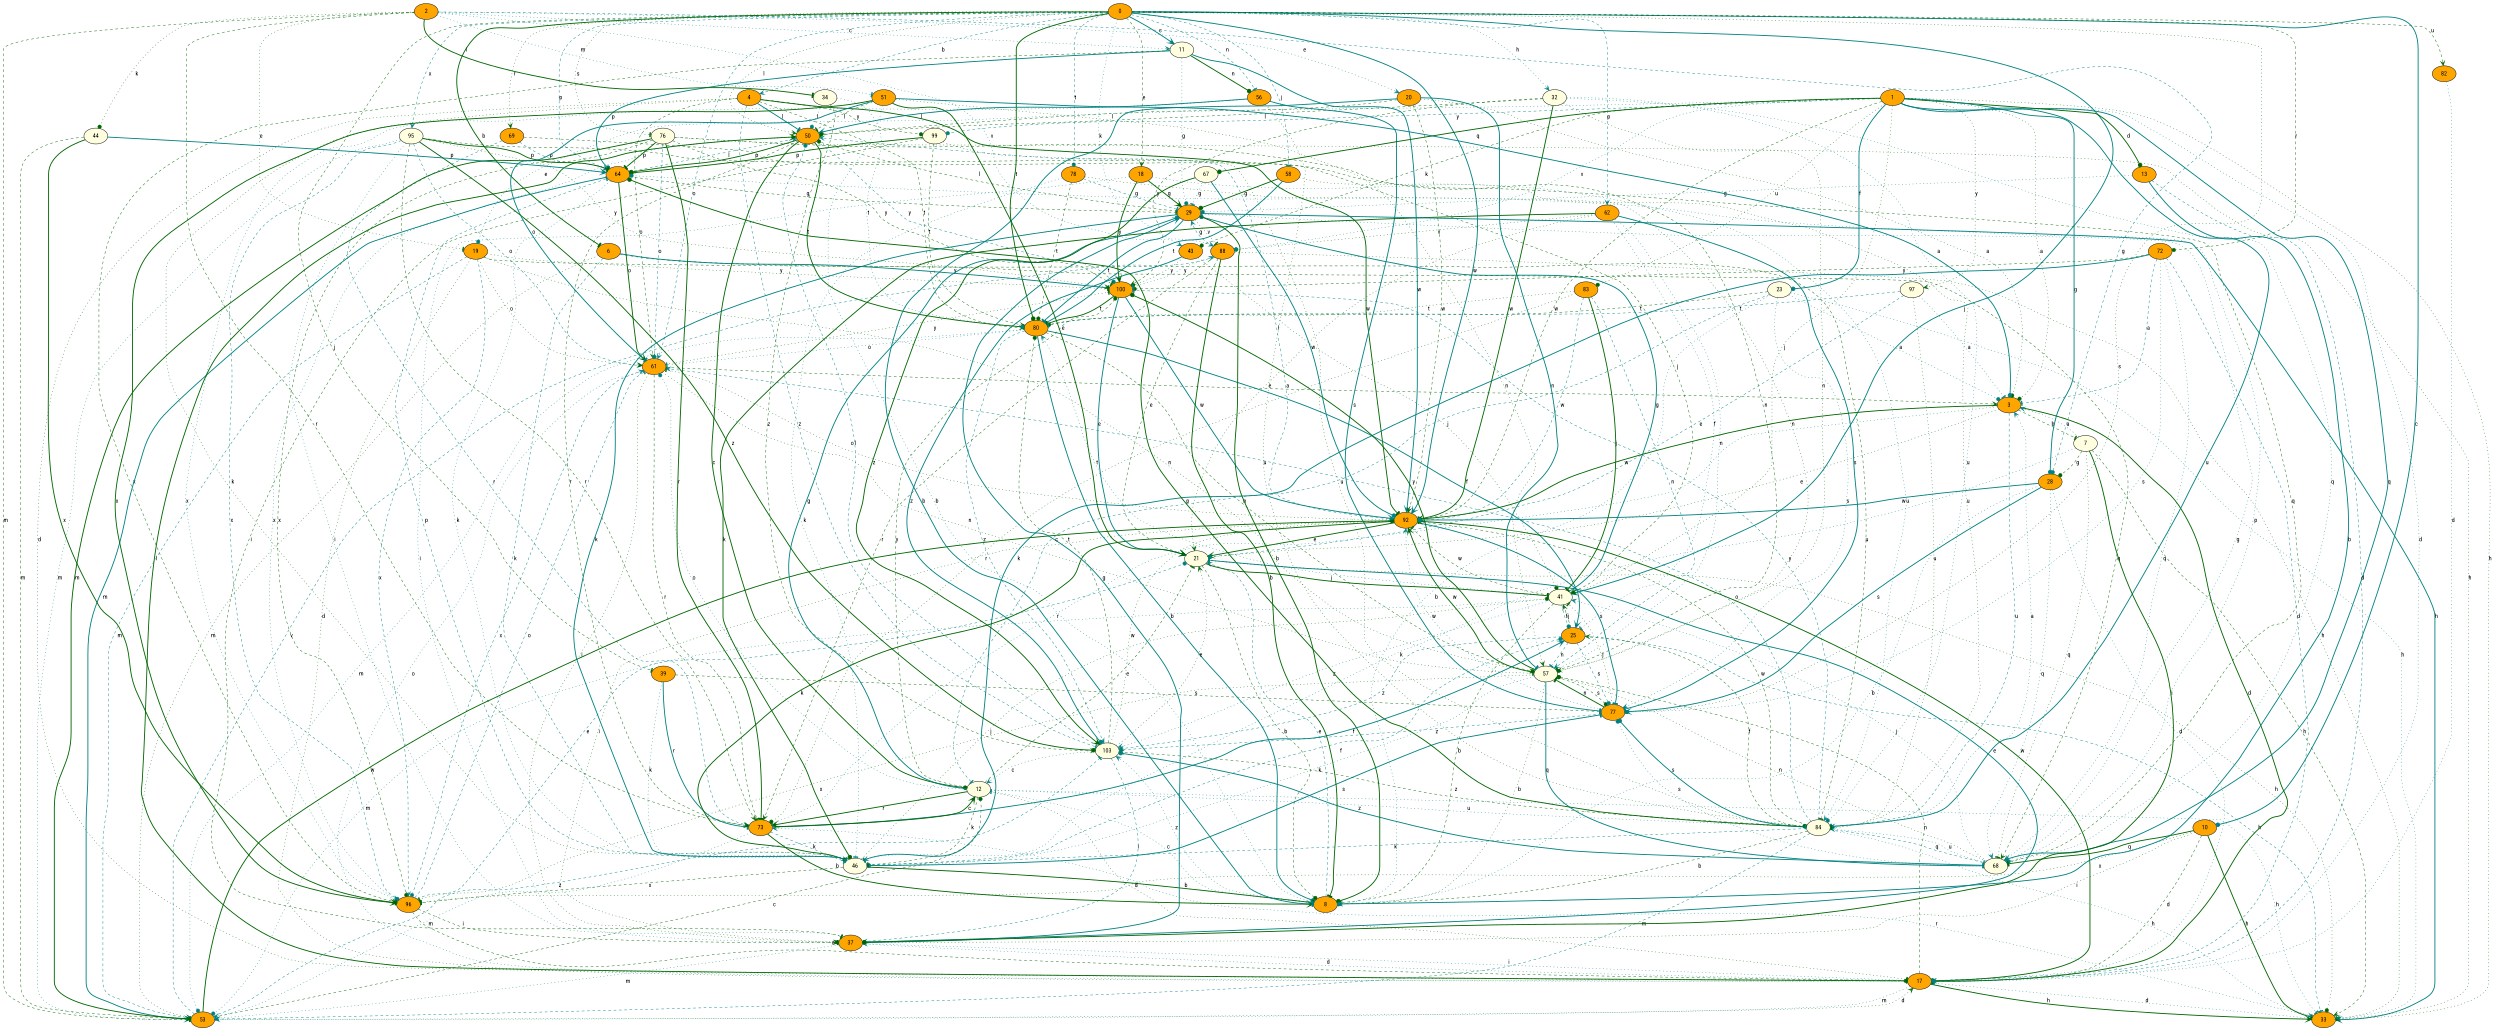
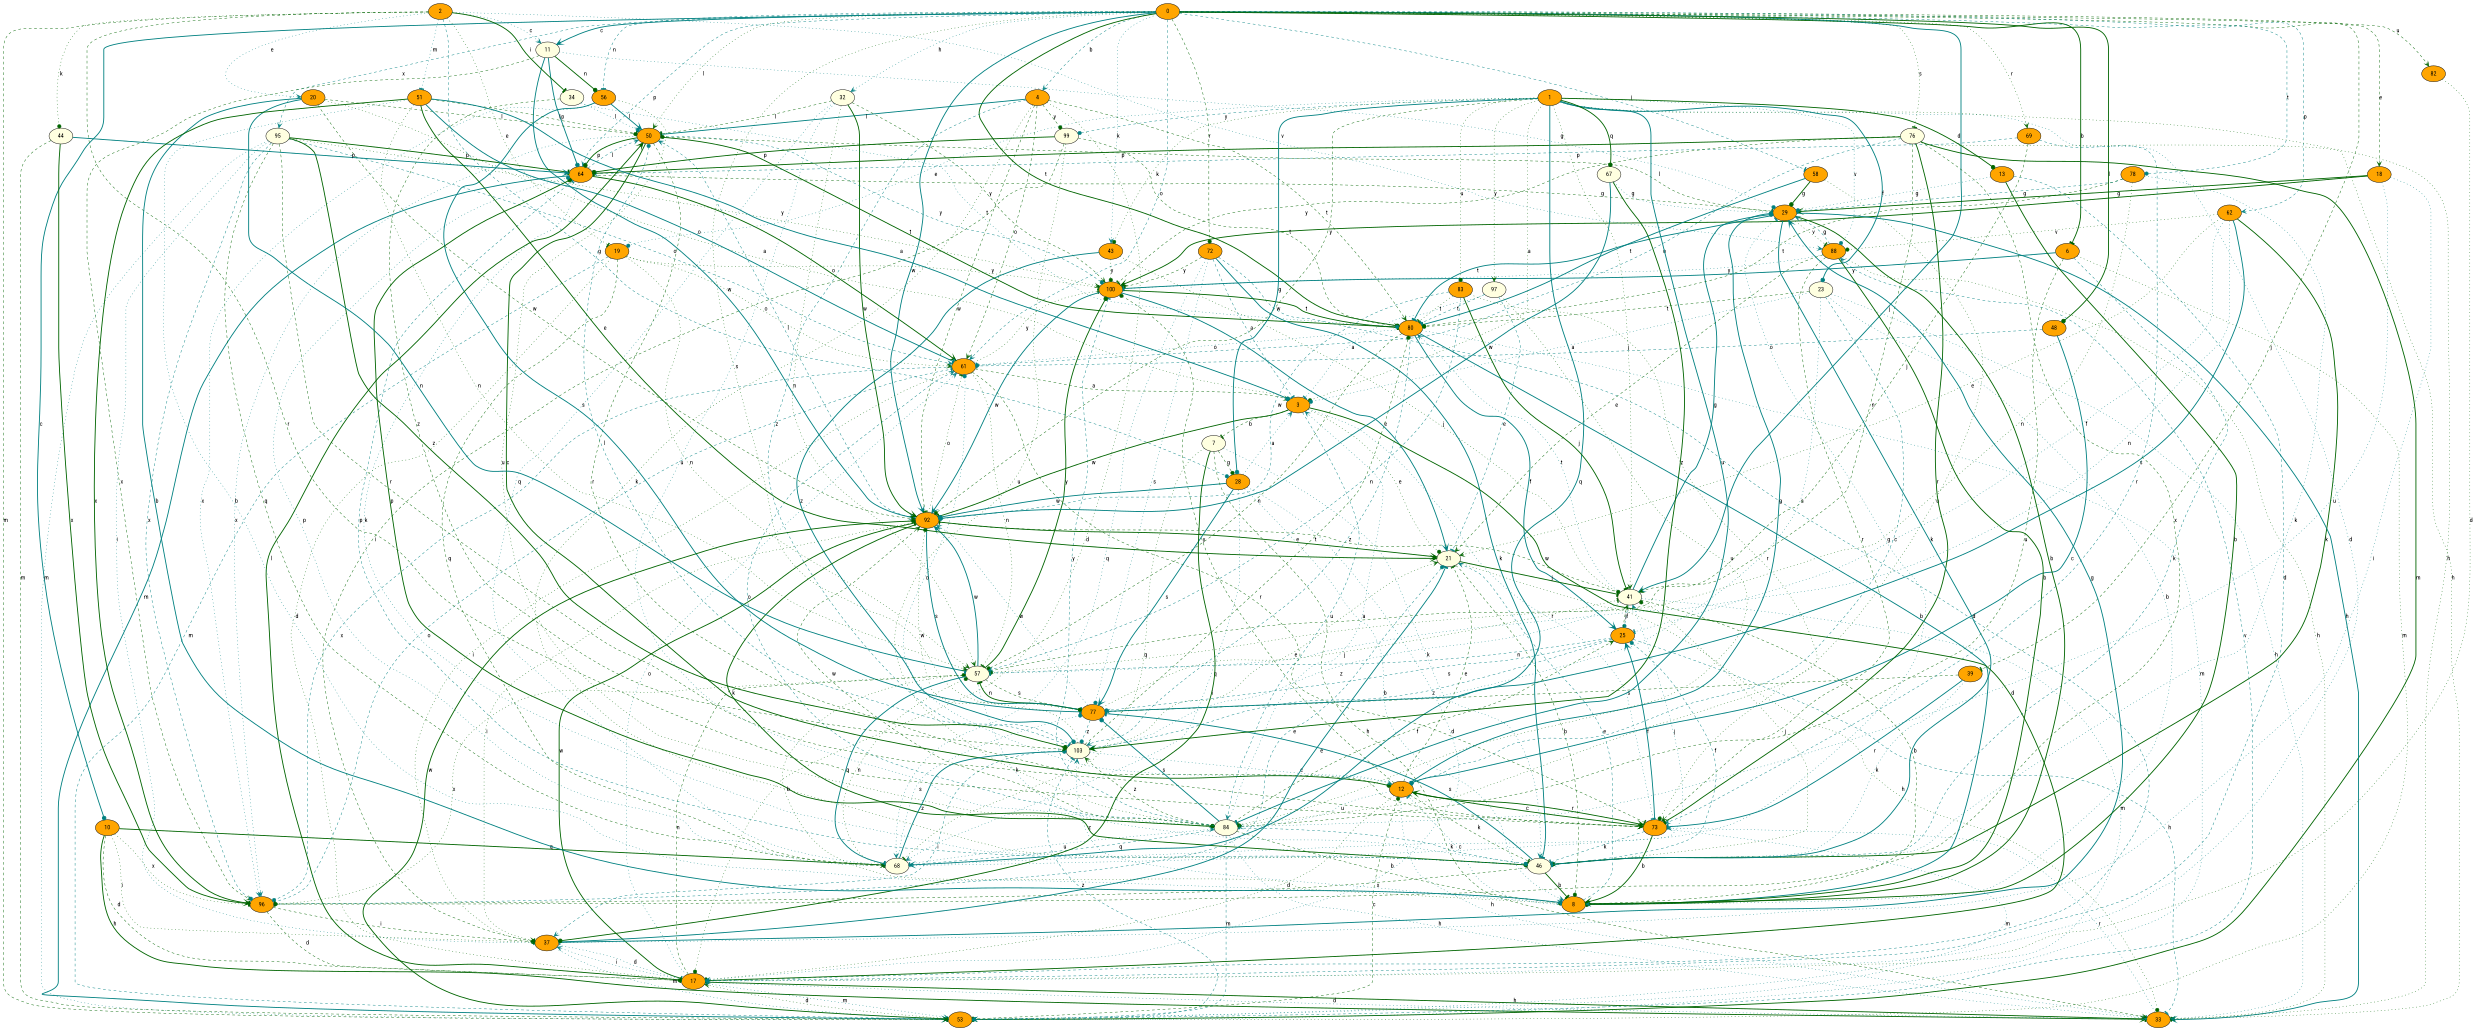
(1534, 132) -> (1285, 112)
(1165, 157) -> (962, 294)
none -> (2054, 328)
(2052, 419) -> (1266, 445)
(1580, 487) -> (1502, 424)
(380, 561) -> none
(1461, 615) -> (972, 593)
(2452, 725) -> (1995, 954)
(979, 789) -> (1401, 789)
(2192, 815) -> (2180, 738)
